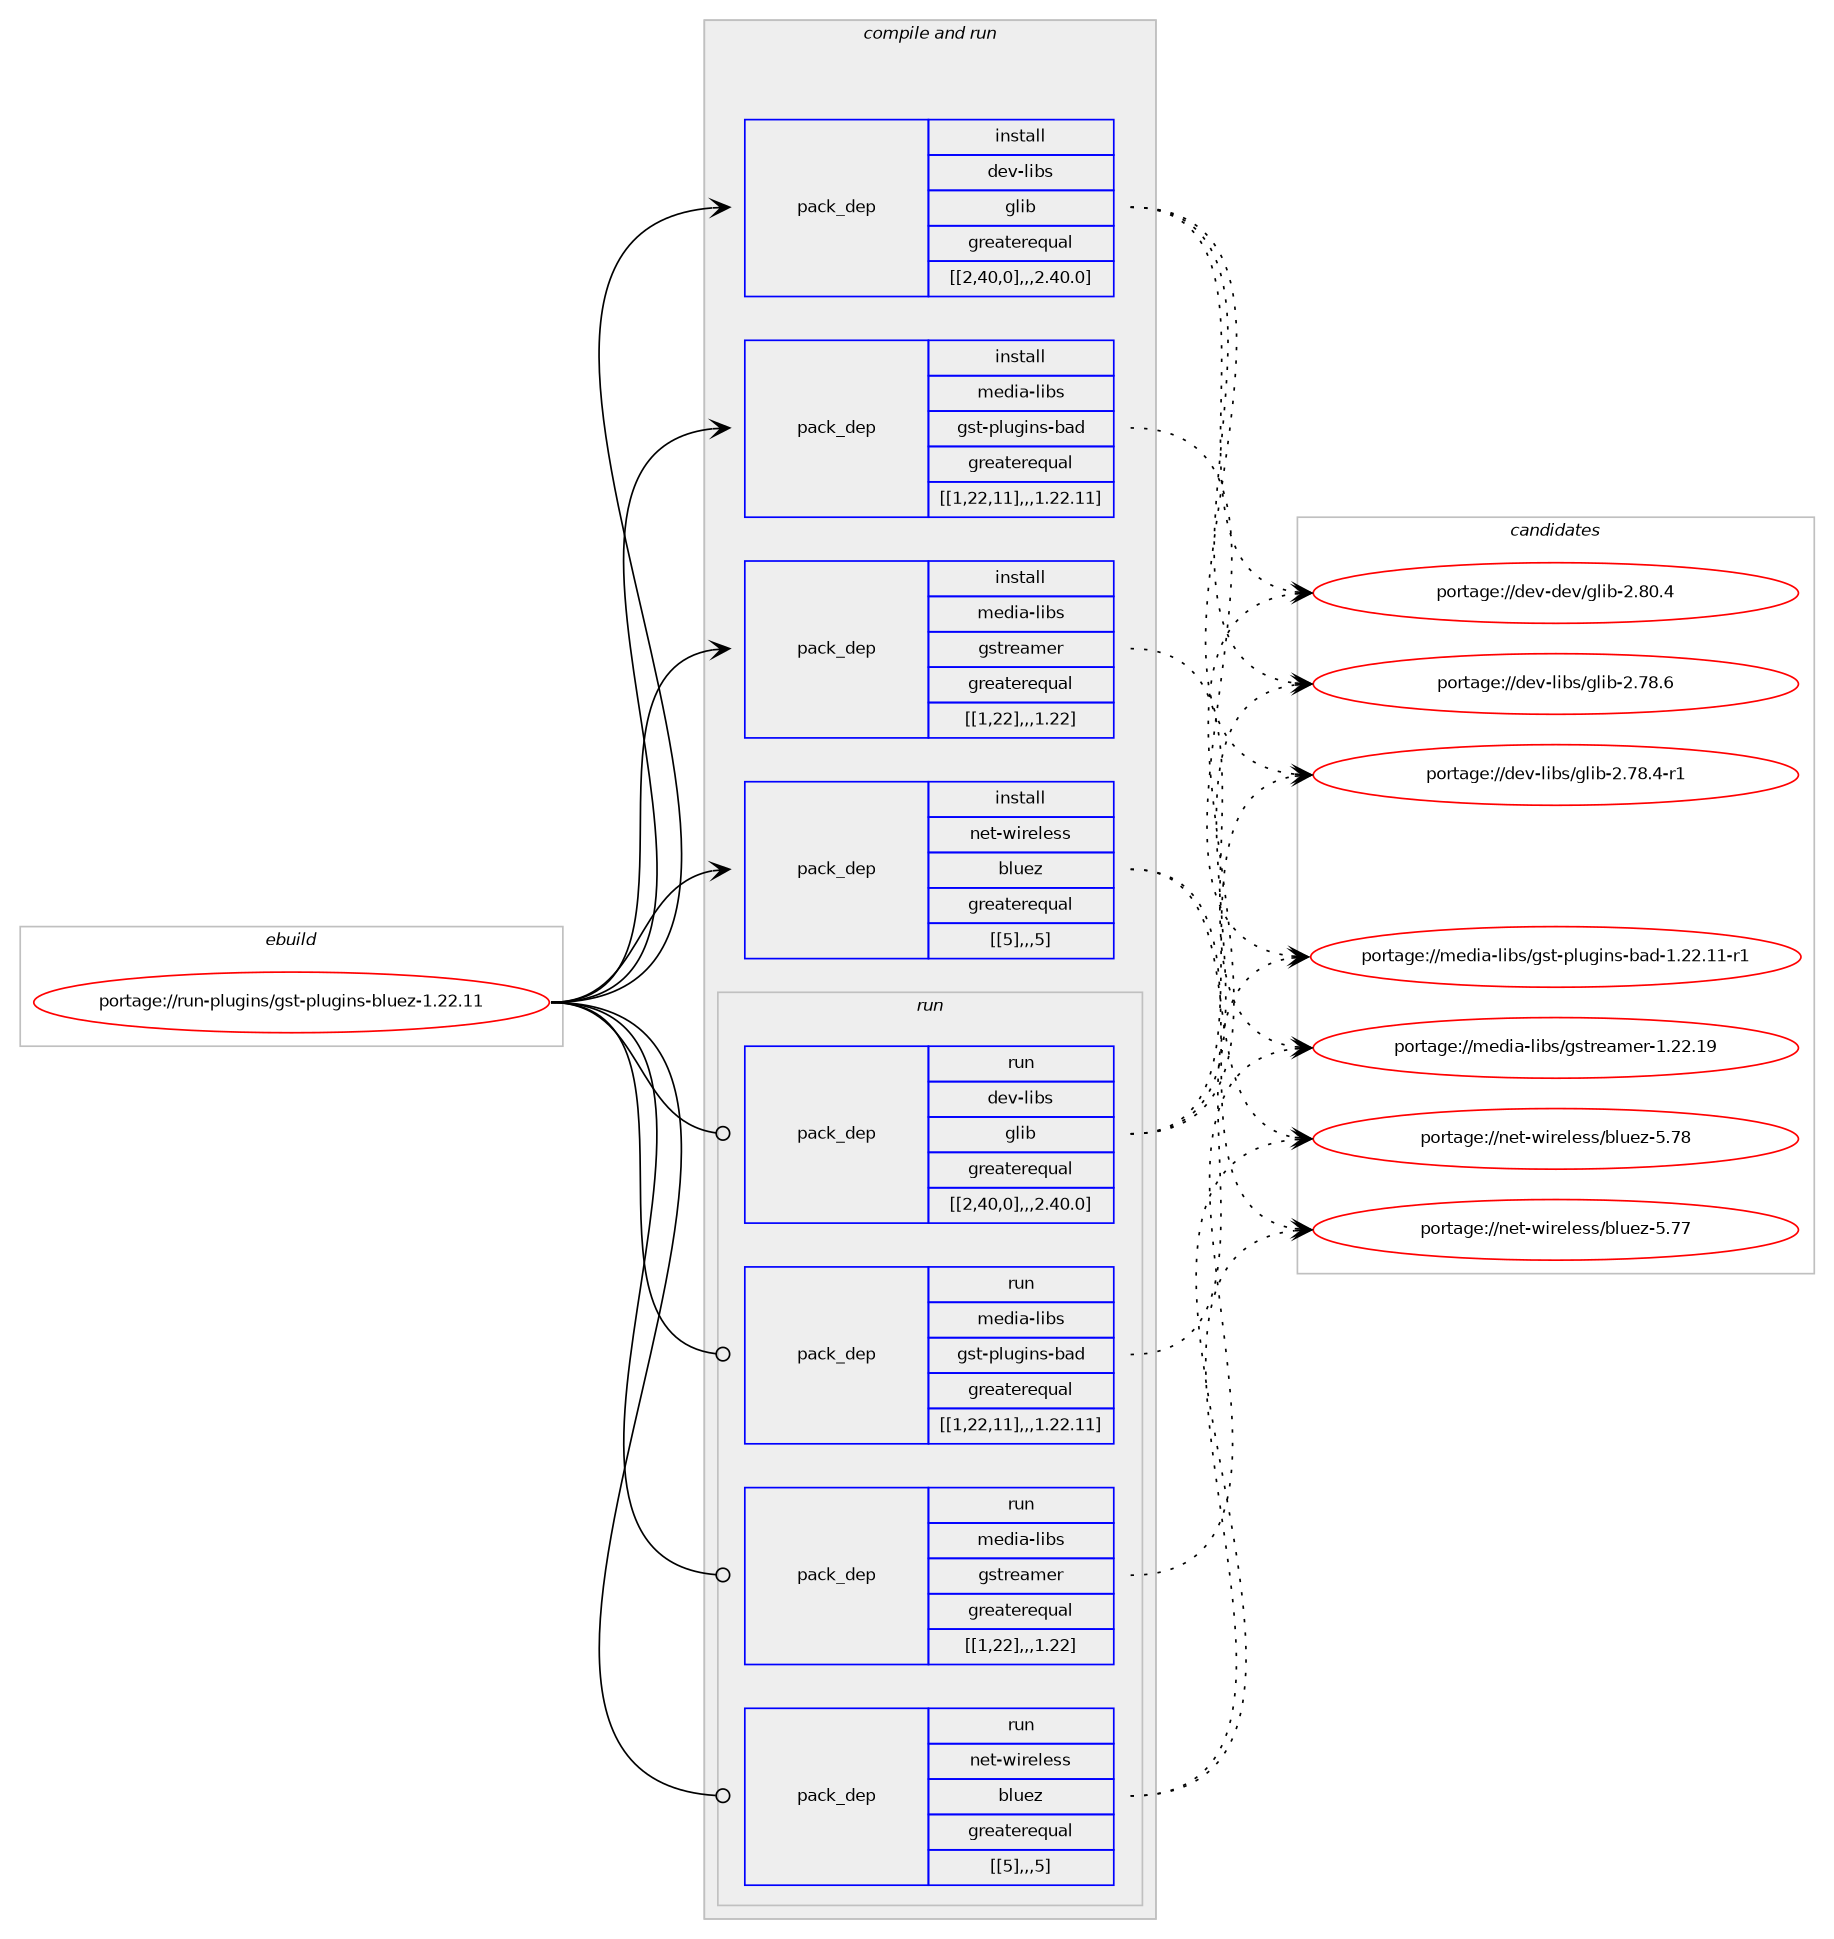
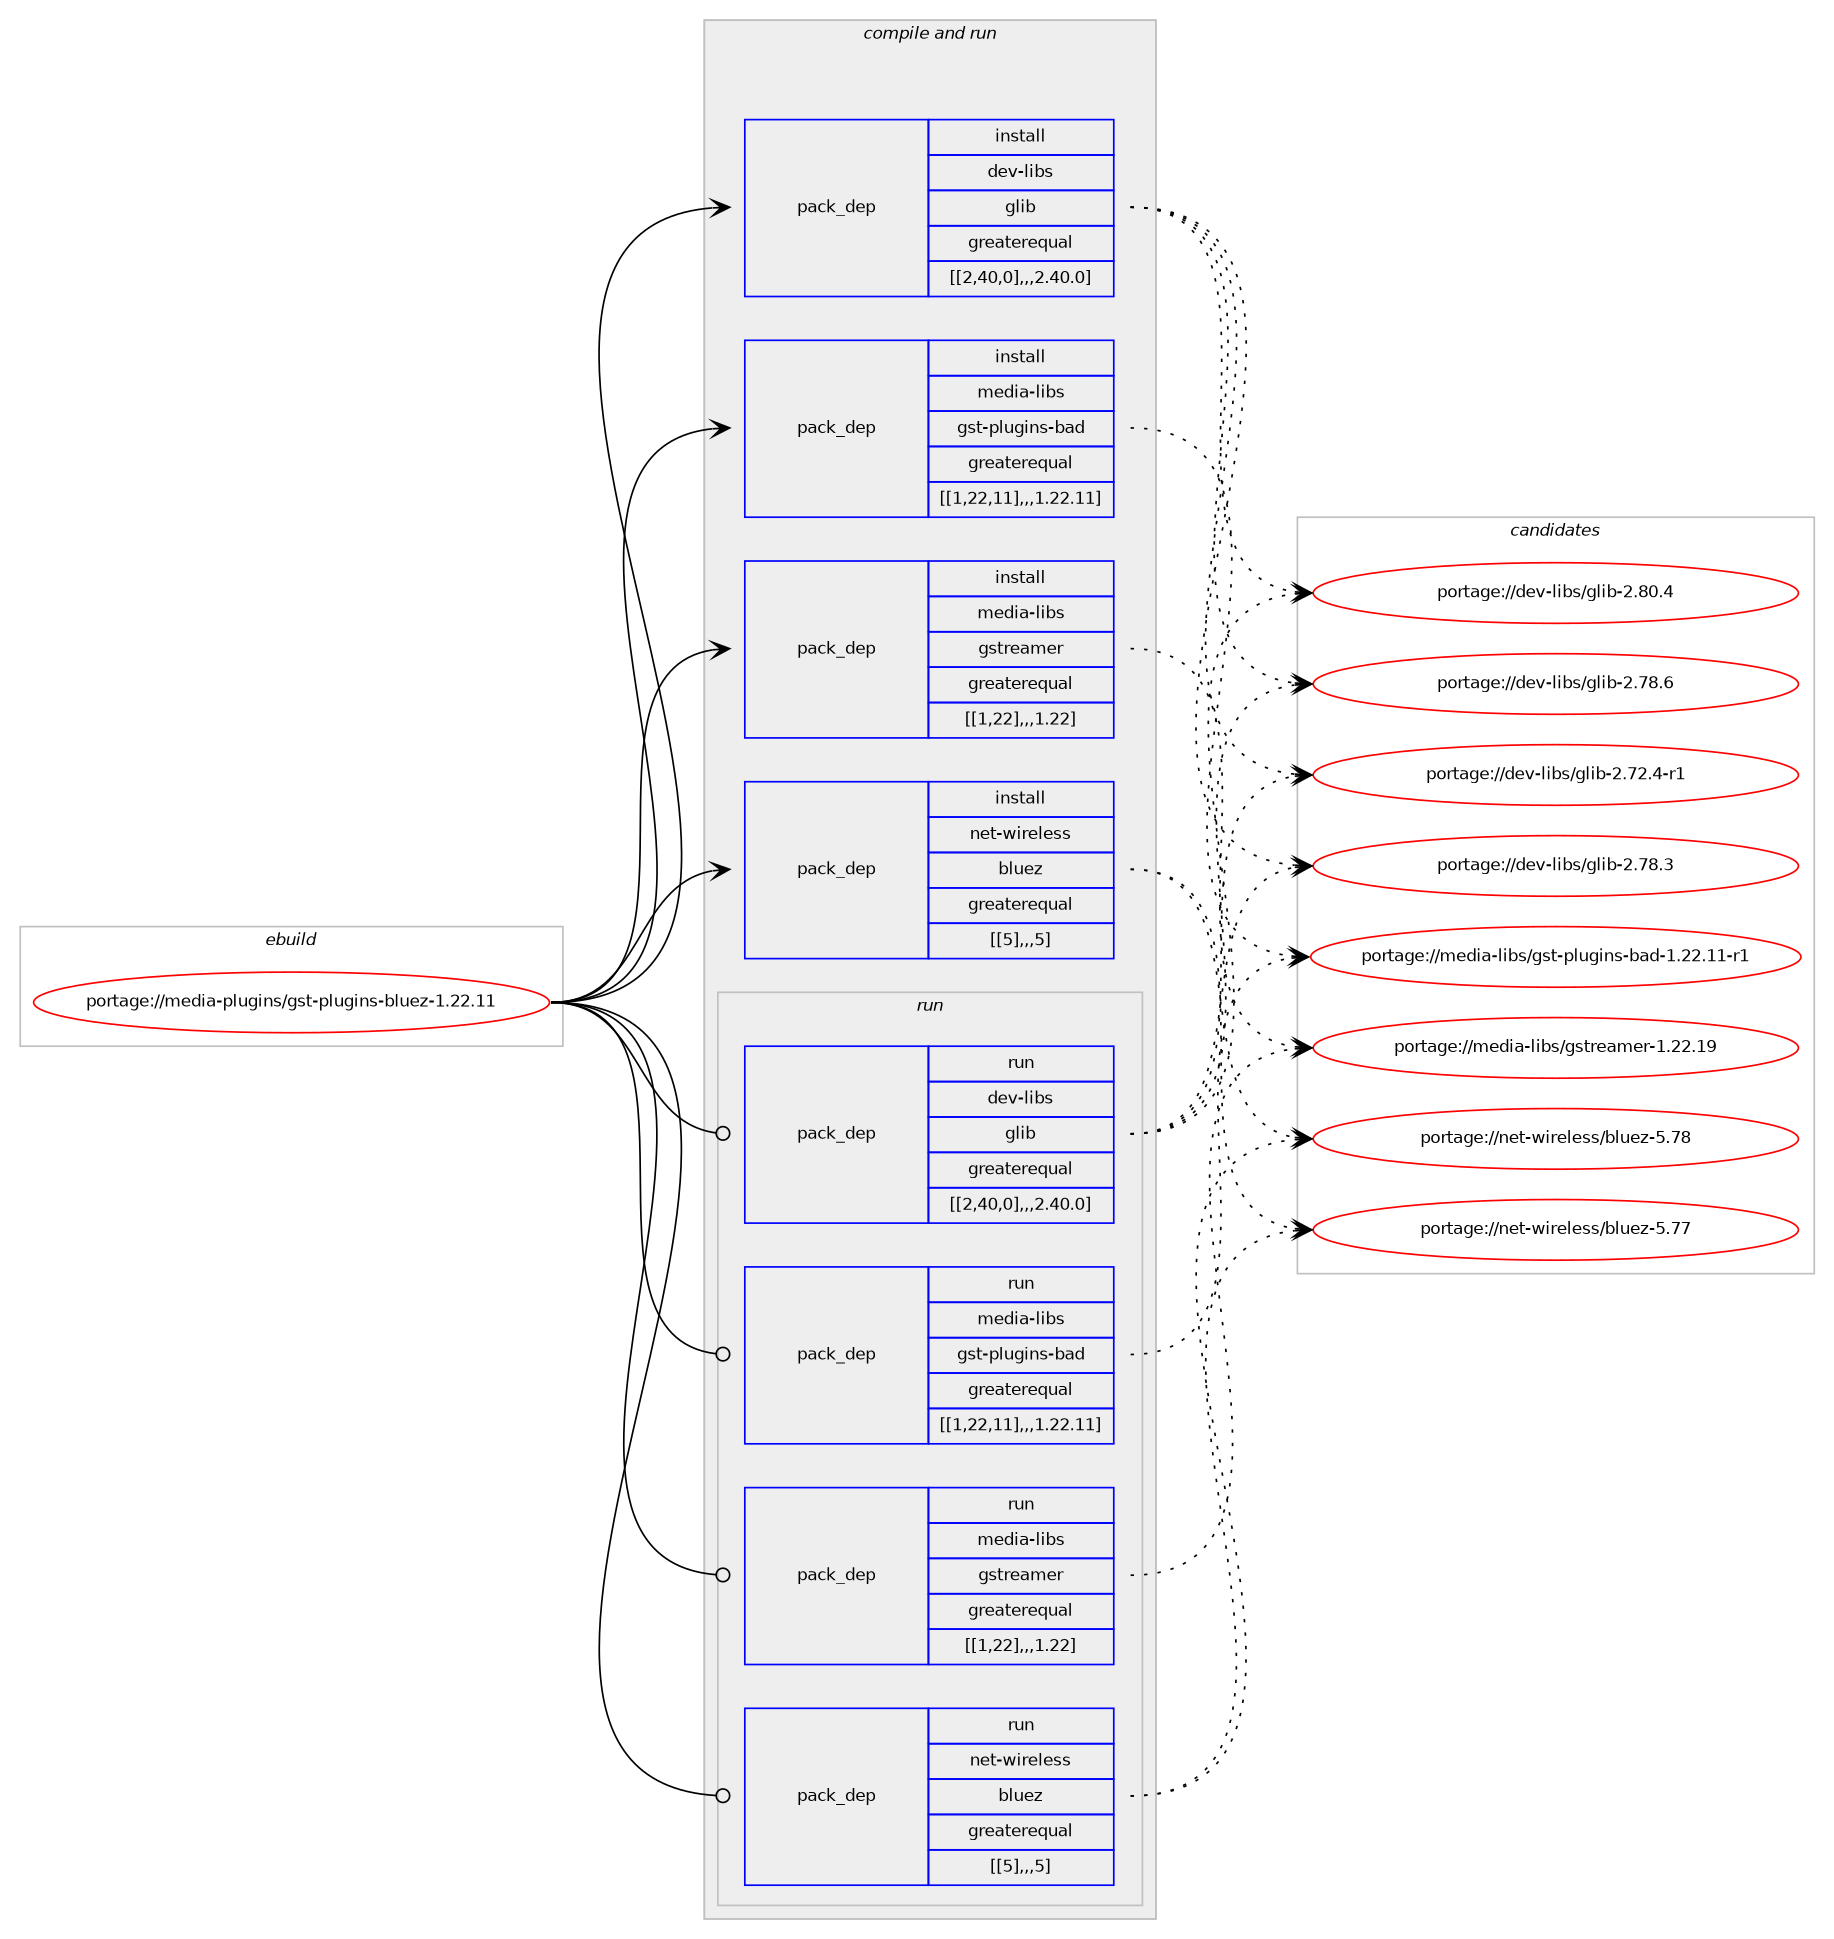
(1556, 593) -> (1556, 593)
(1556, 775) -> (1556, 775)
none -> (1556, 866)
(292, 1002) -> (292, 1002)
